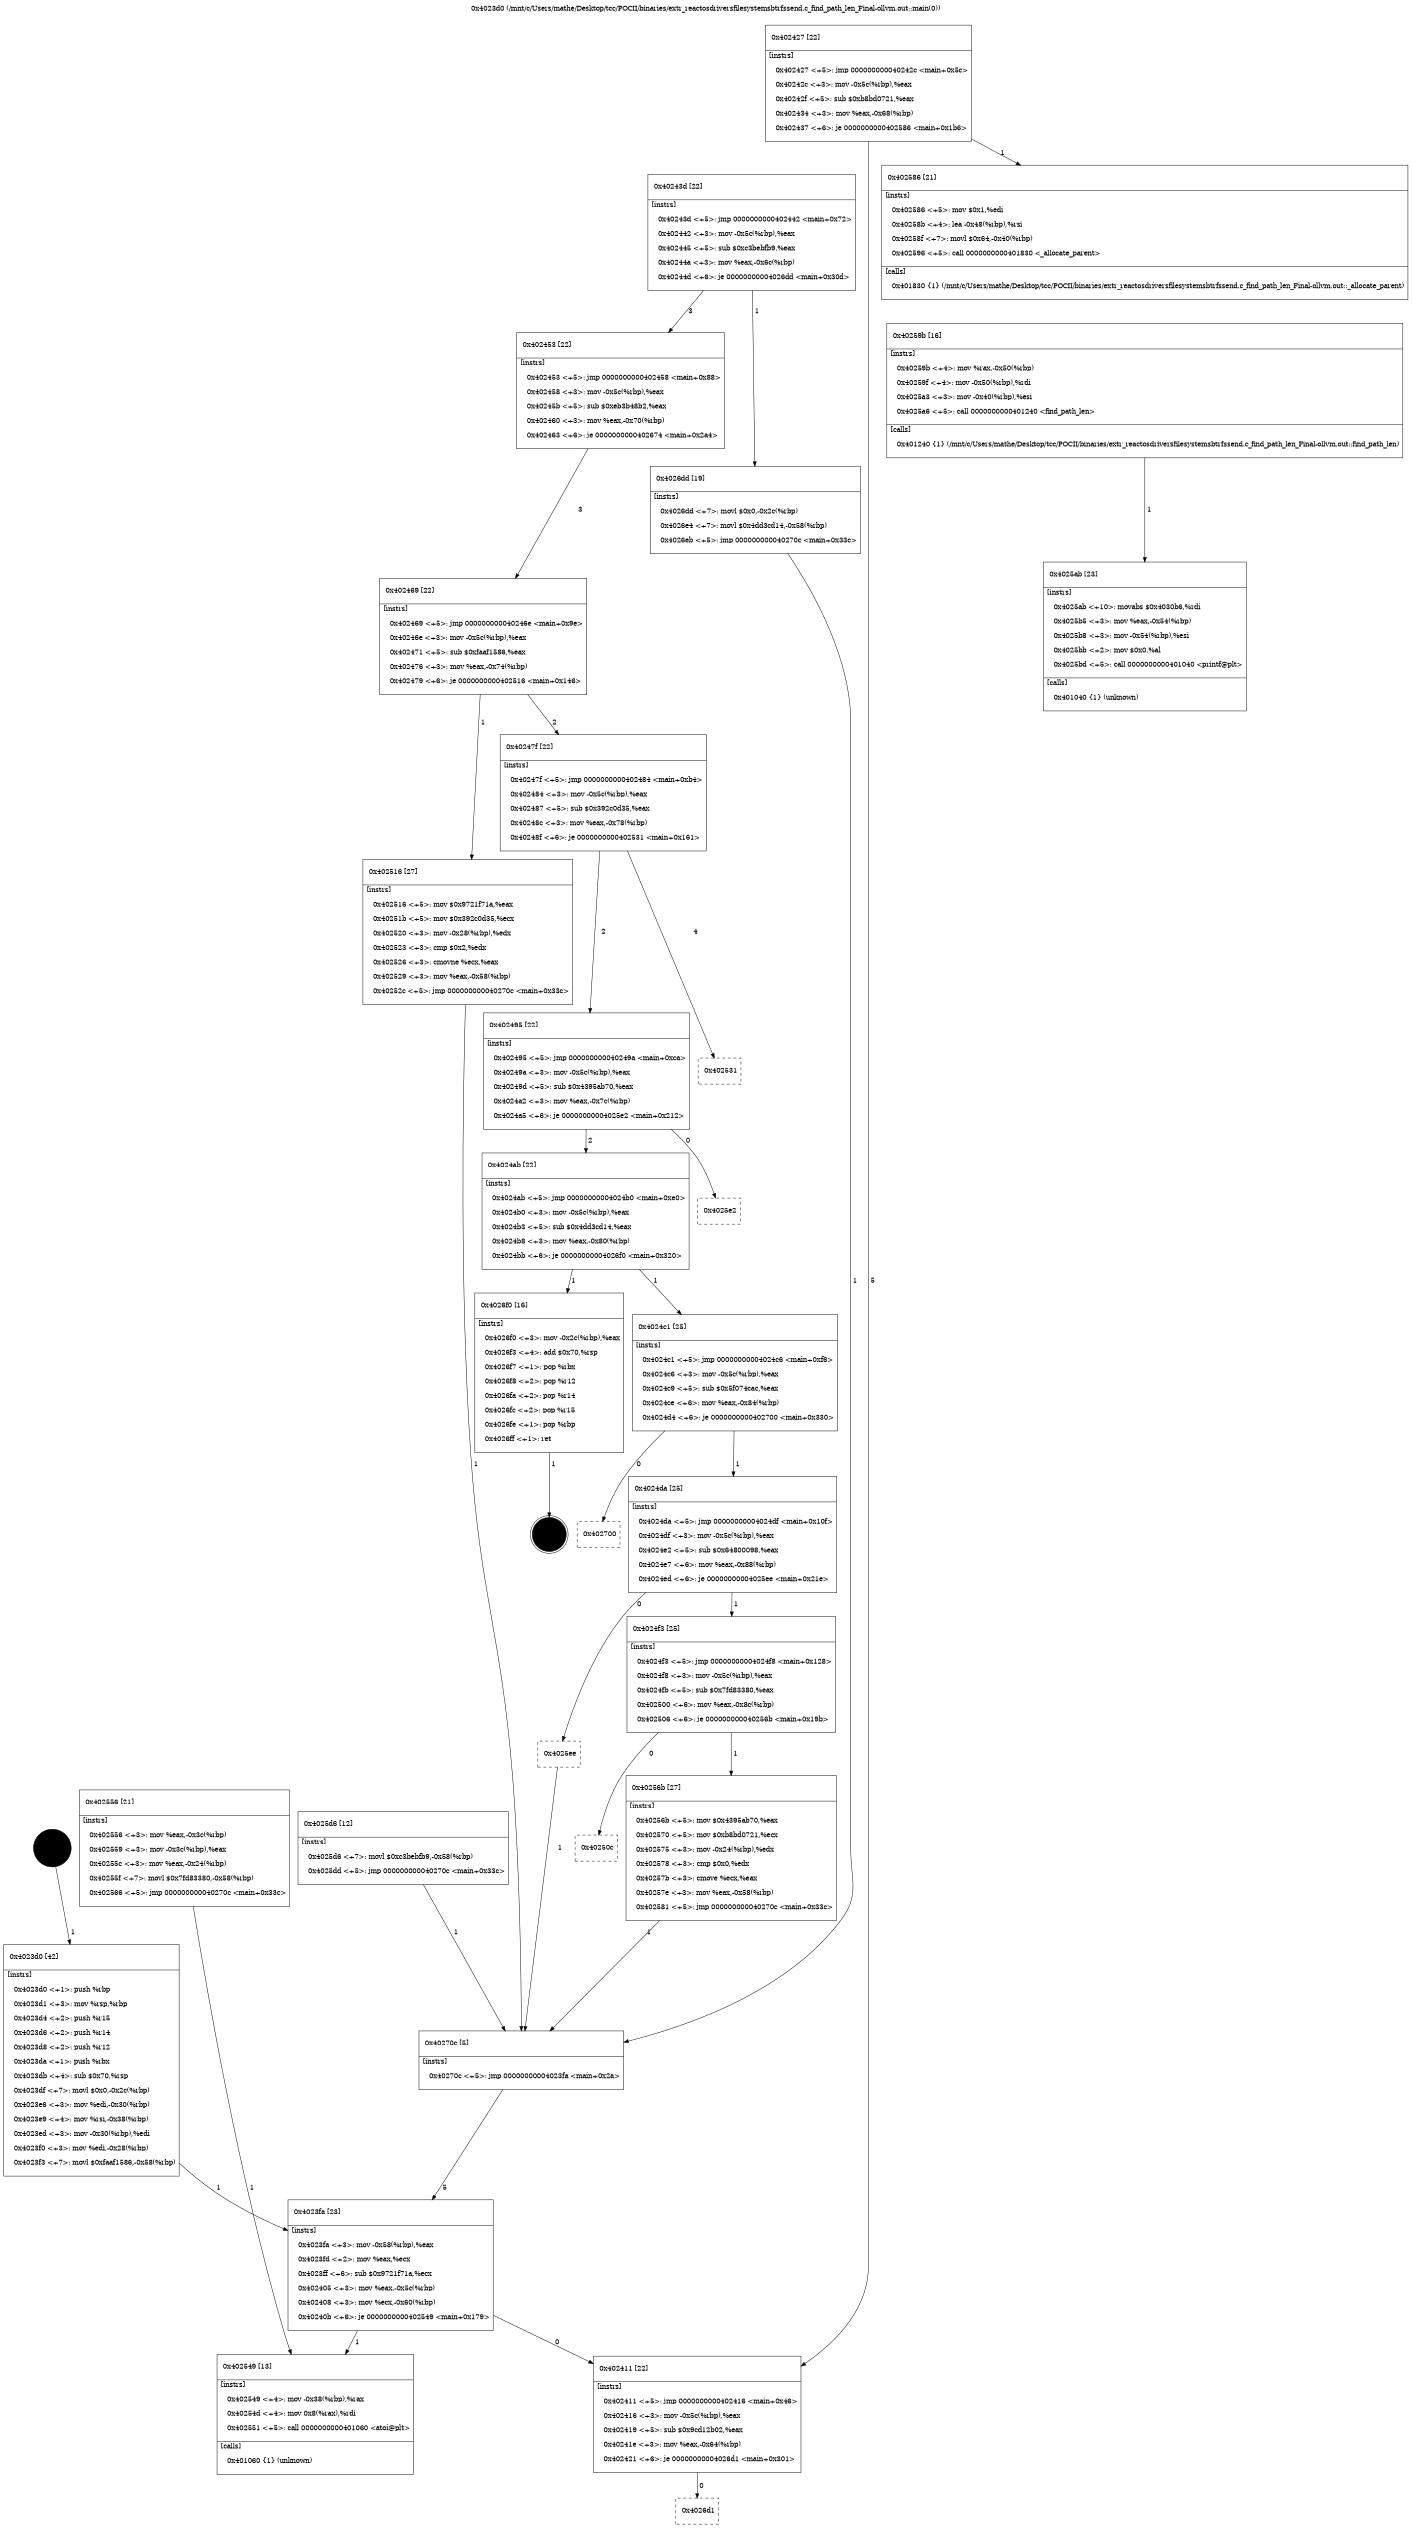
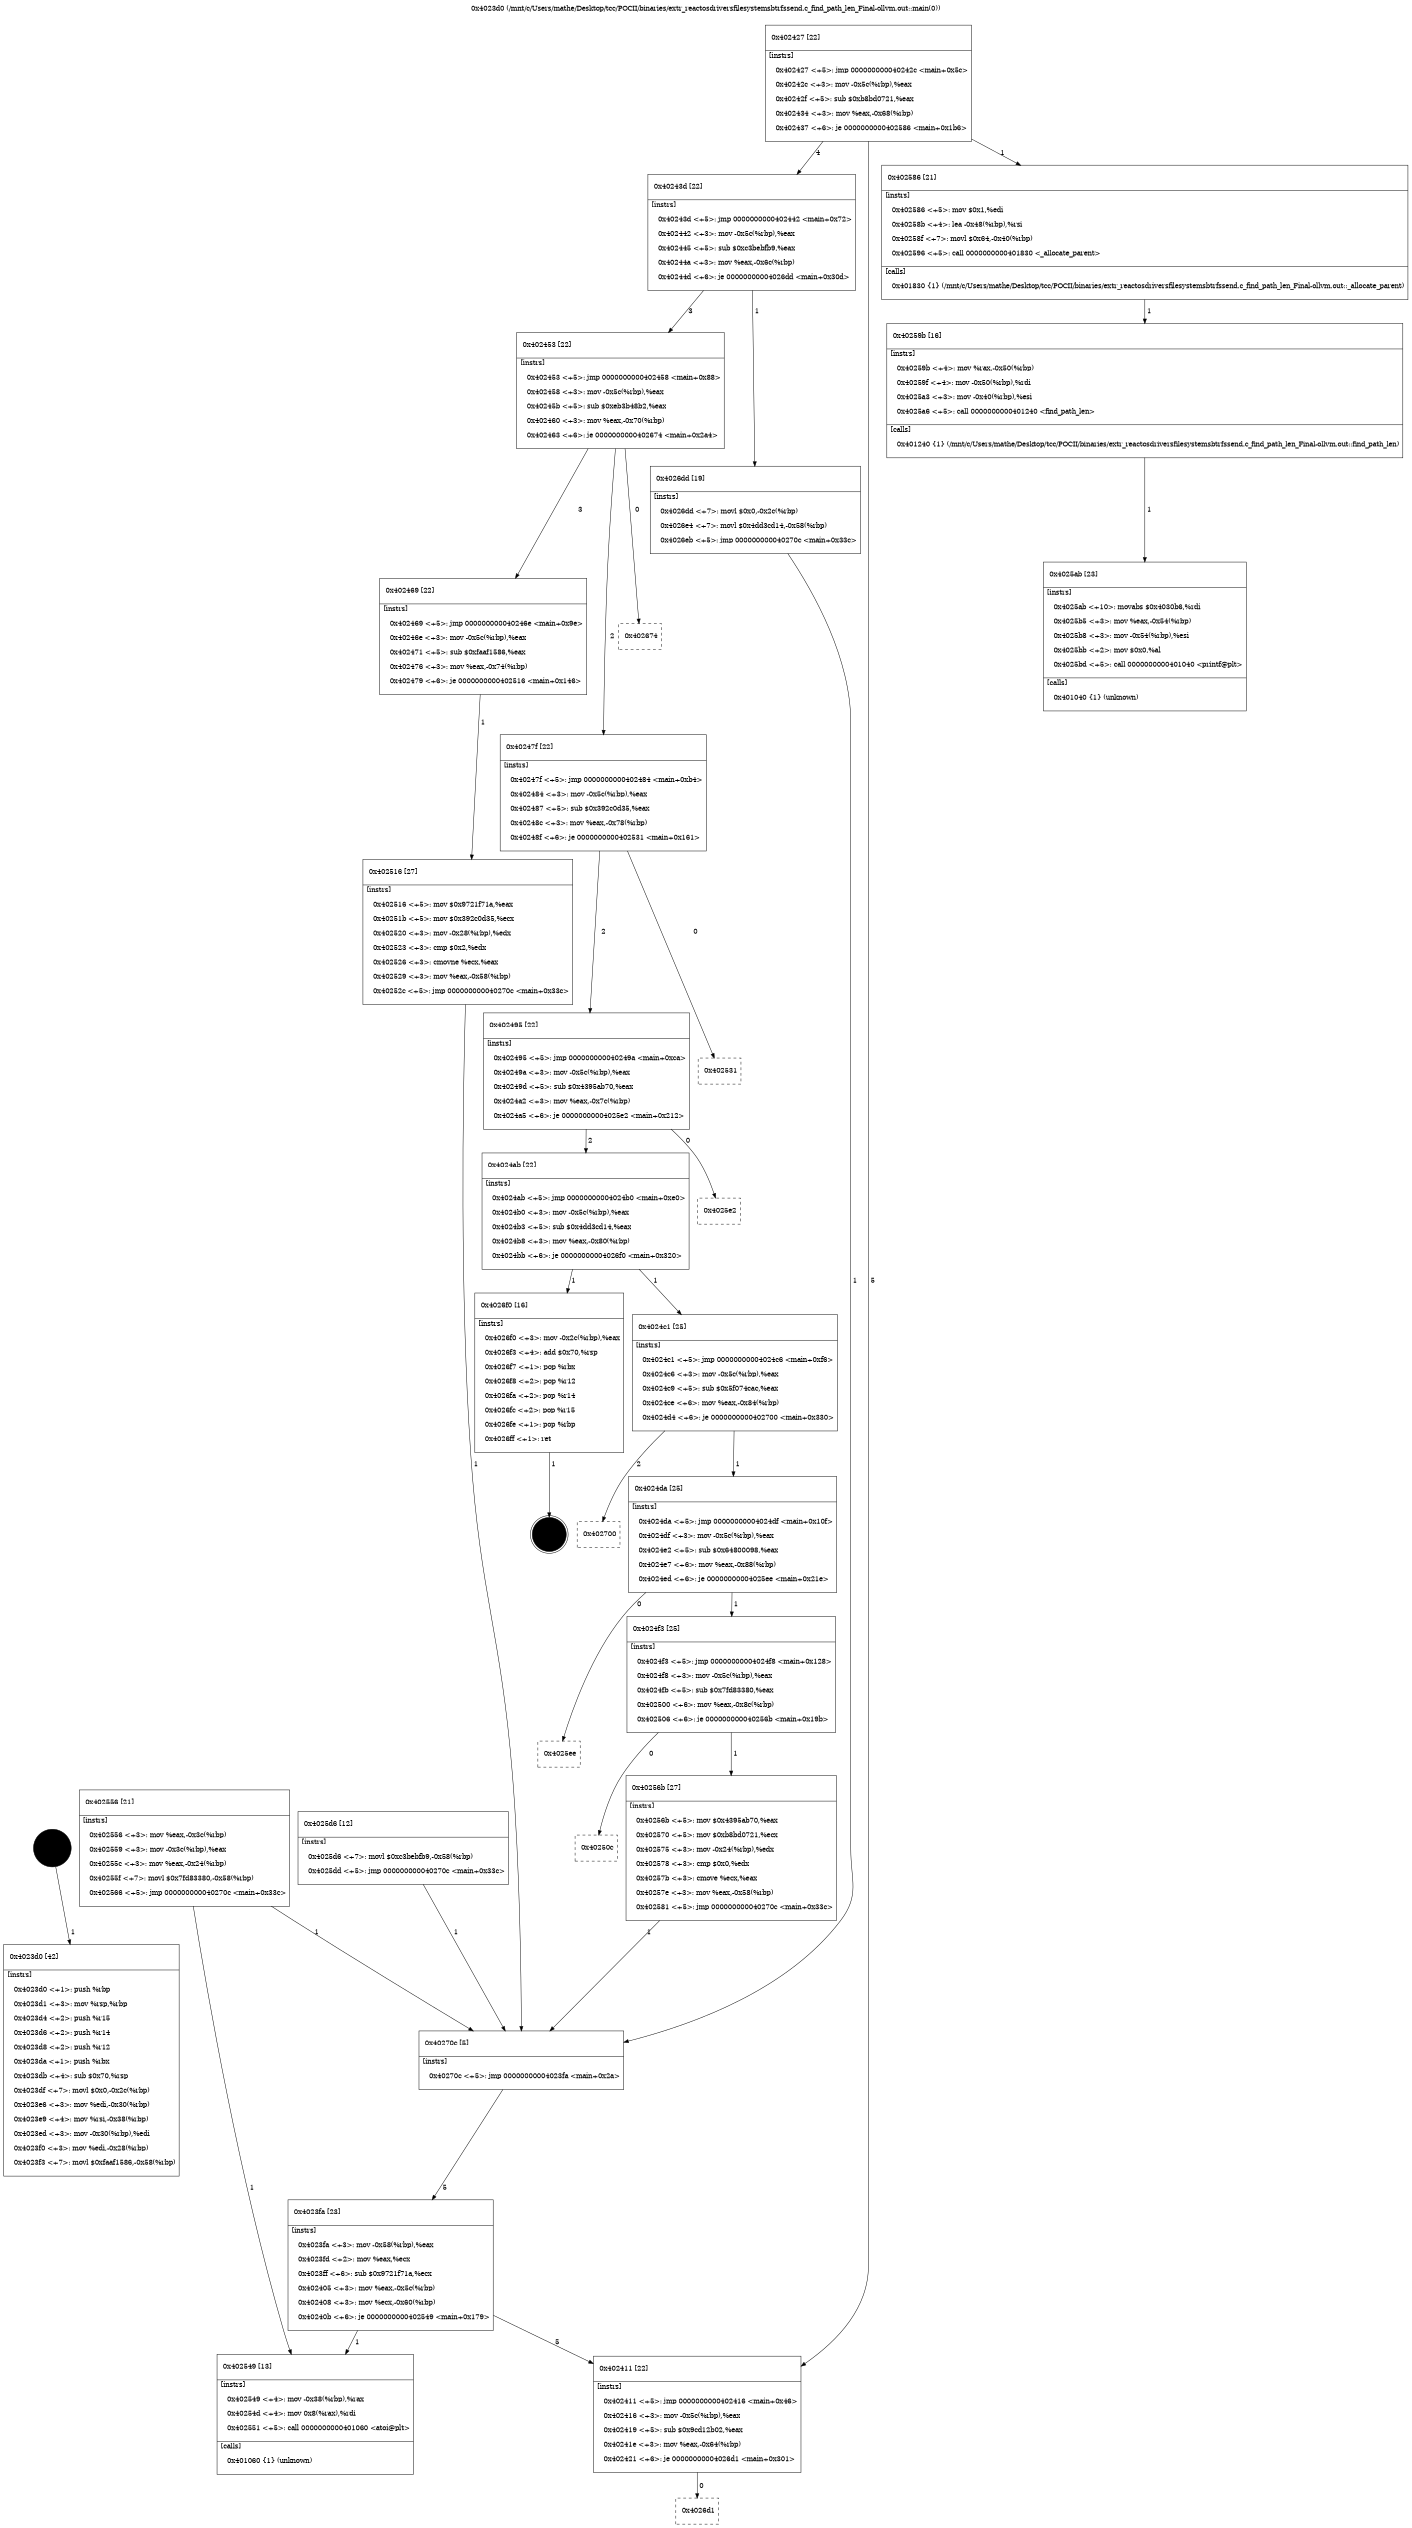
none -> (812, 156)
none -> (1145, 309)
none -> (640, 636)
(542, 713) -> (607, 589)
(694, 932) -> (694, 932)
(638, 1464) -> (638, 1464)
(541, 1897) -> (370, 1968)
(229, 2201) -> none
(556, 2342) -> (556, 2342)
